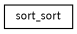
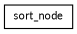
(39, 17) -> (39, 17)
